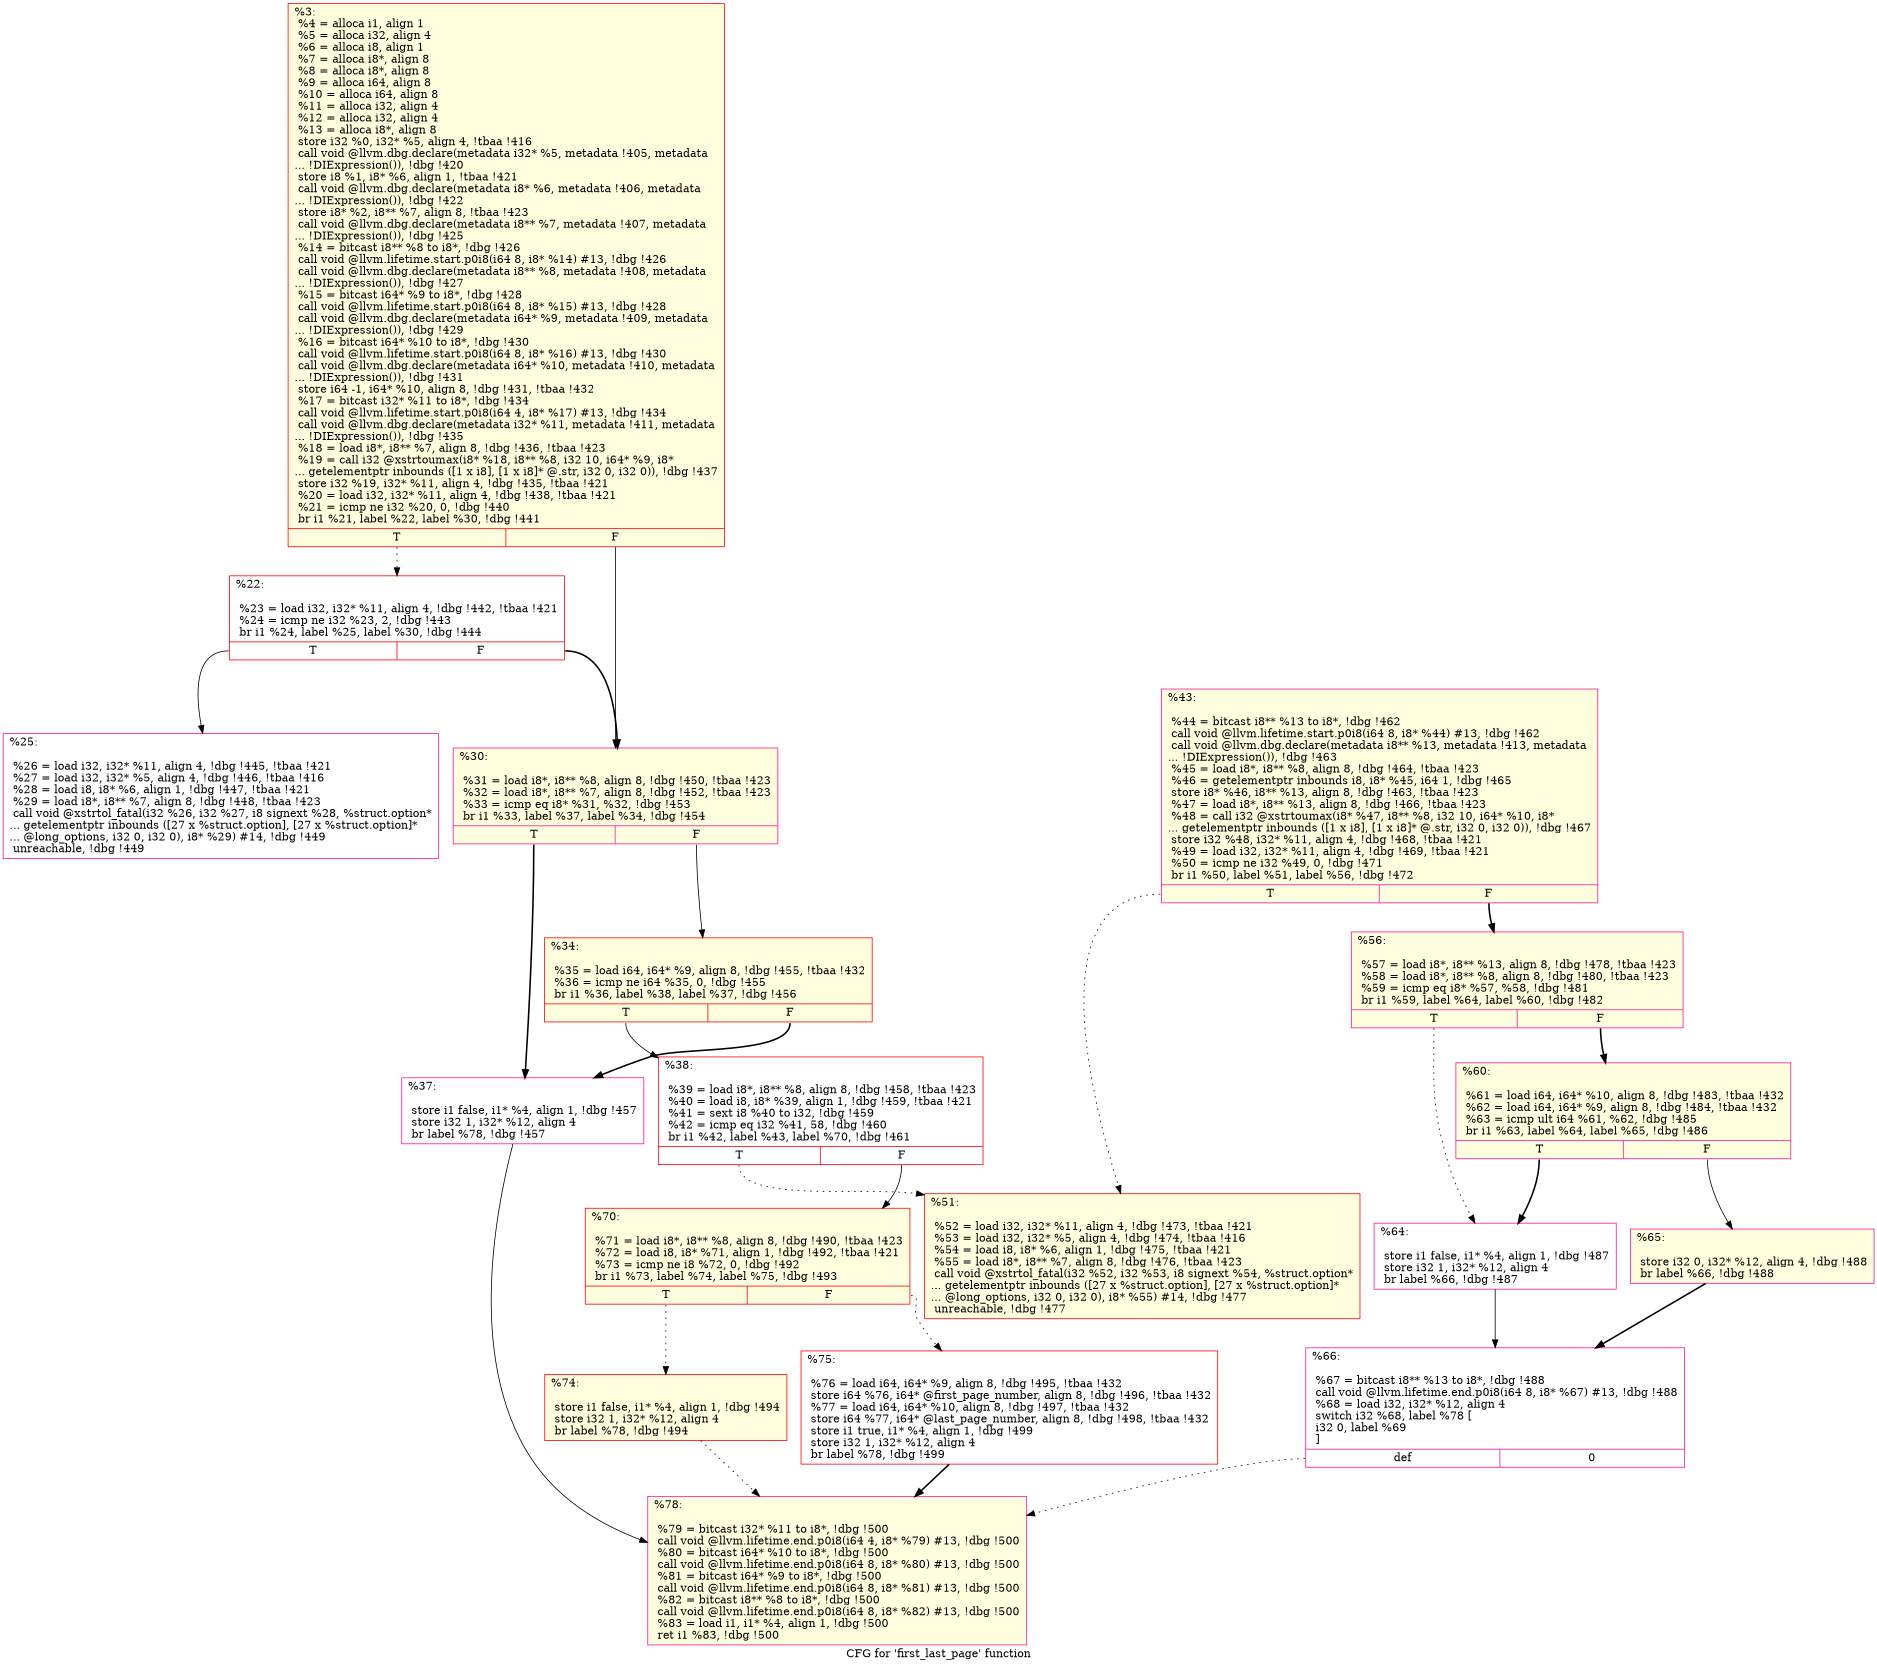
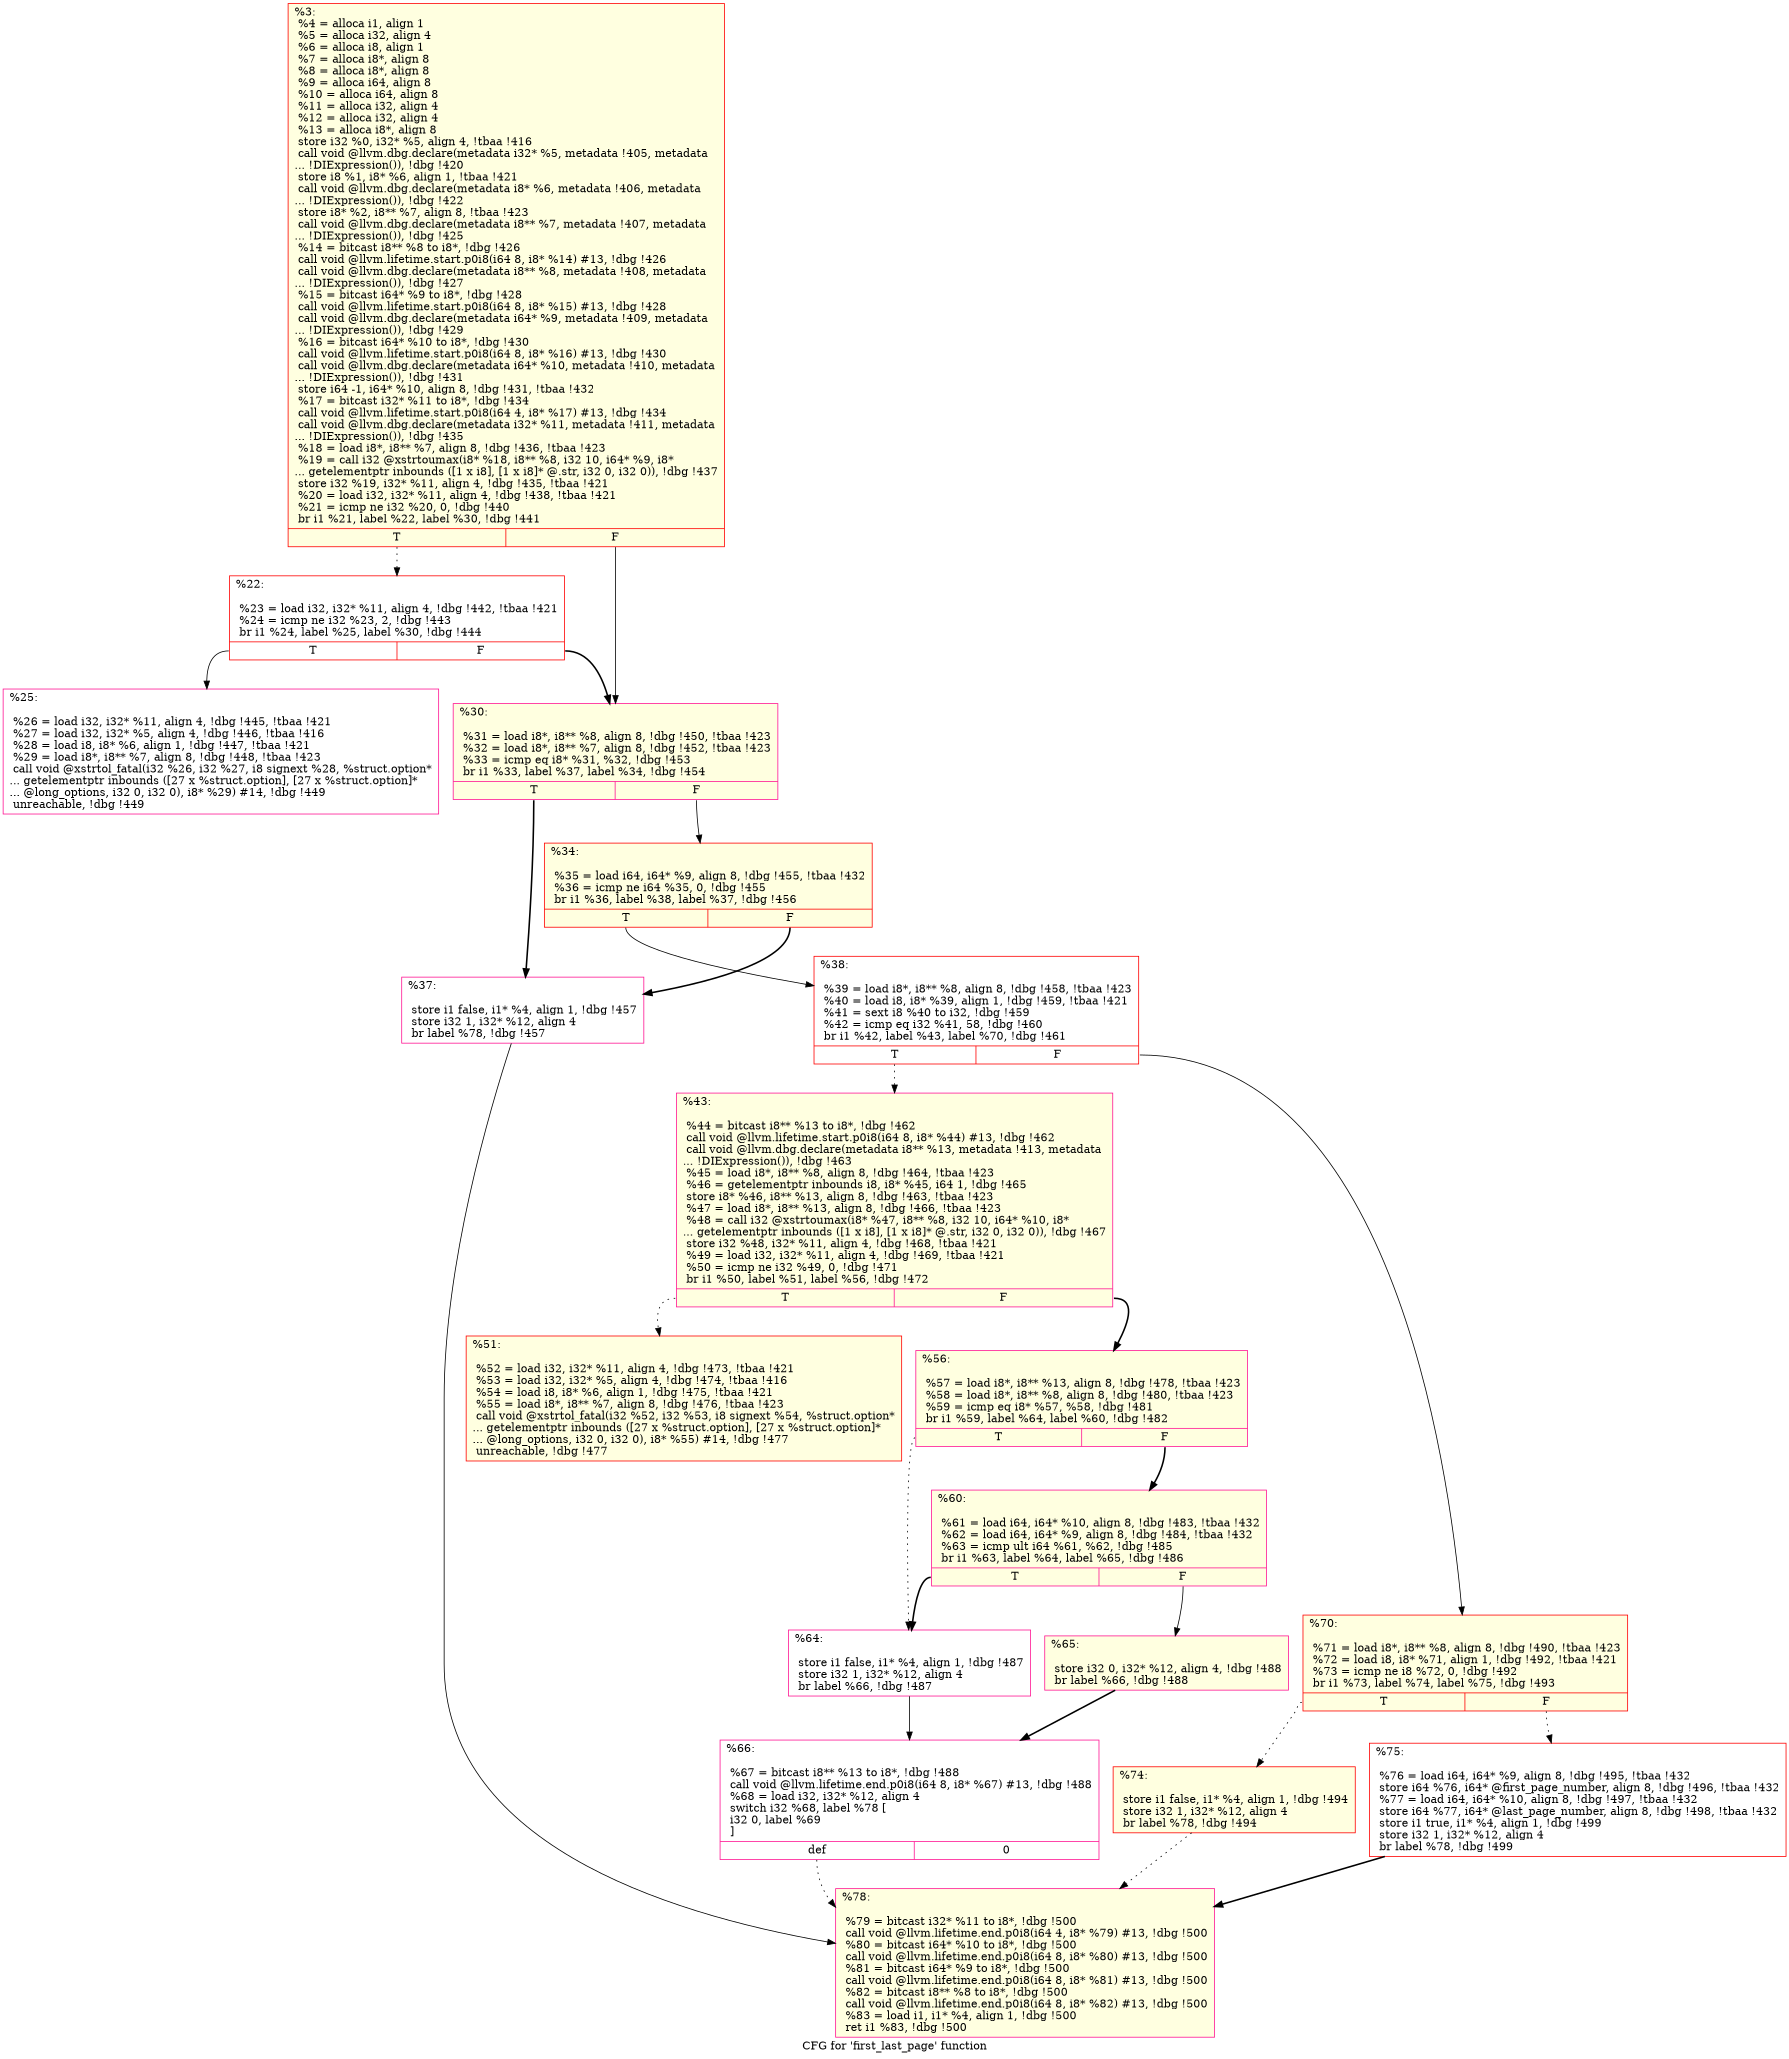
(823, 1191) -> (895, 1075)
